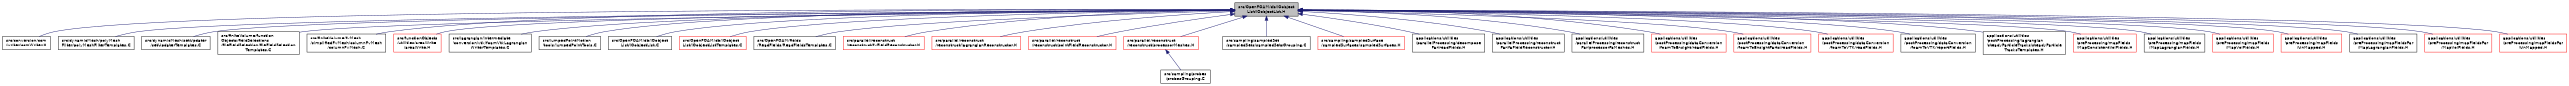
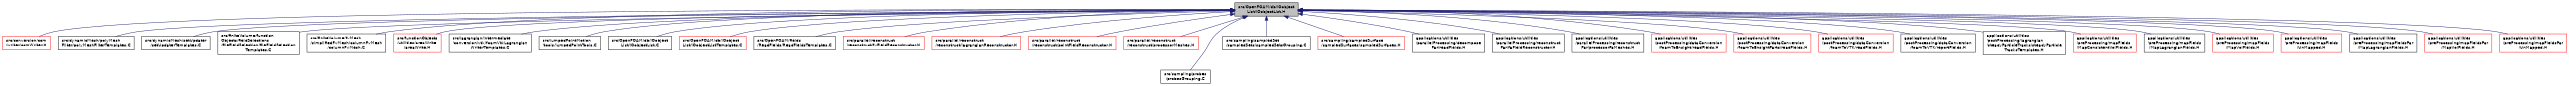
(26, 43) -> (26, 43)
(1175, 62) -> (1212, 39)
